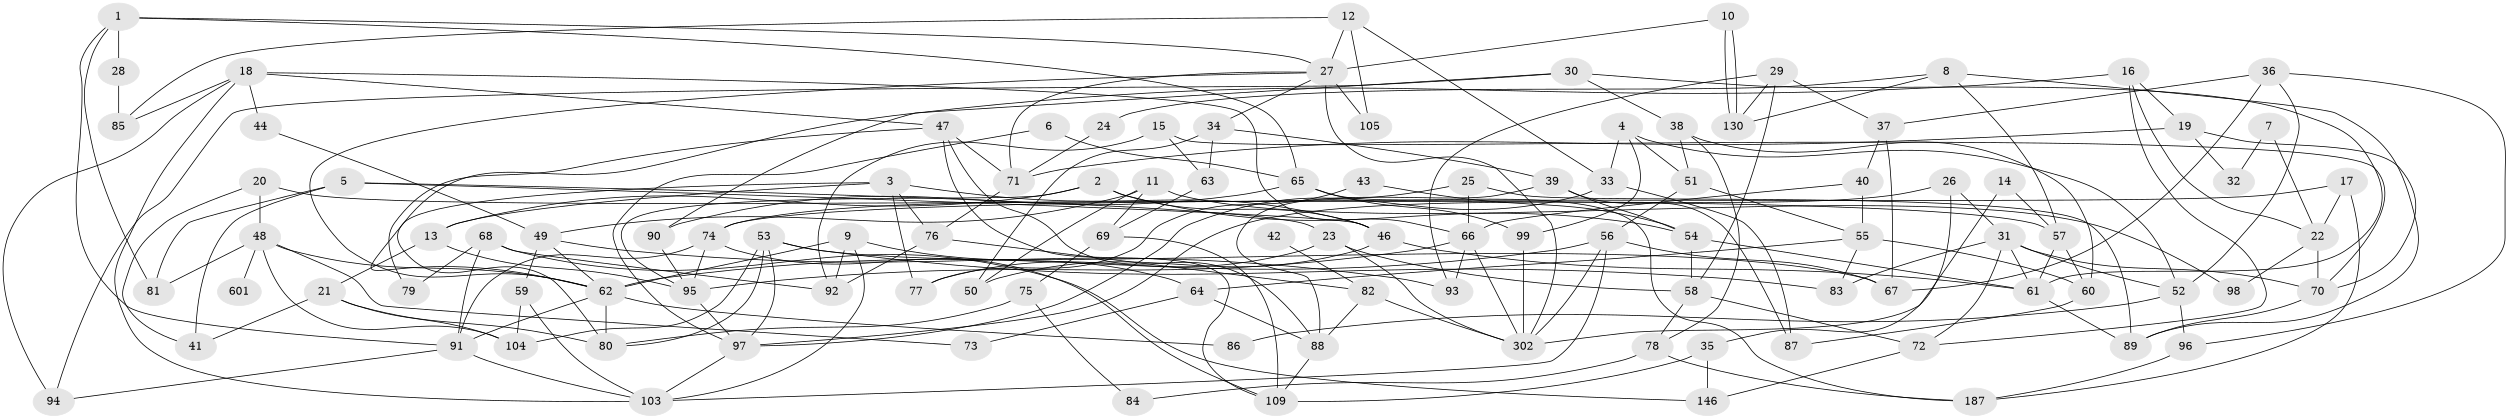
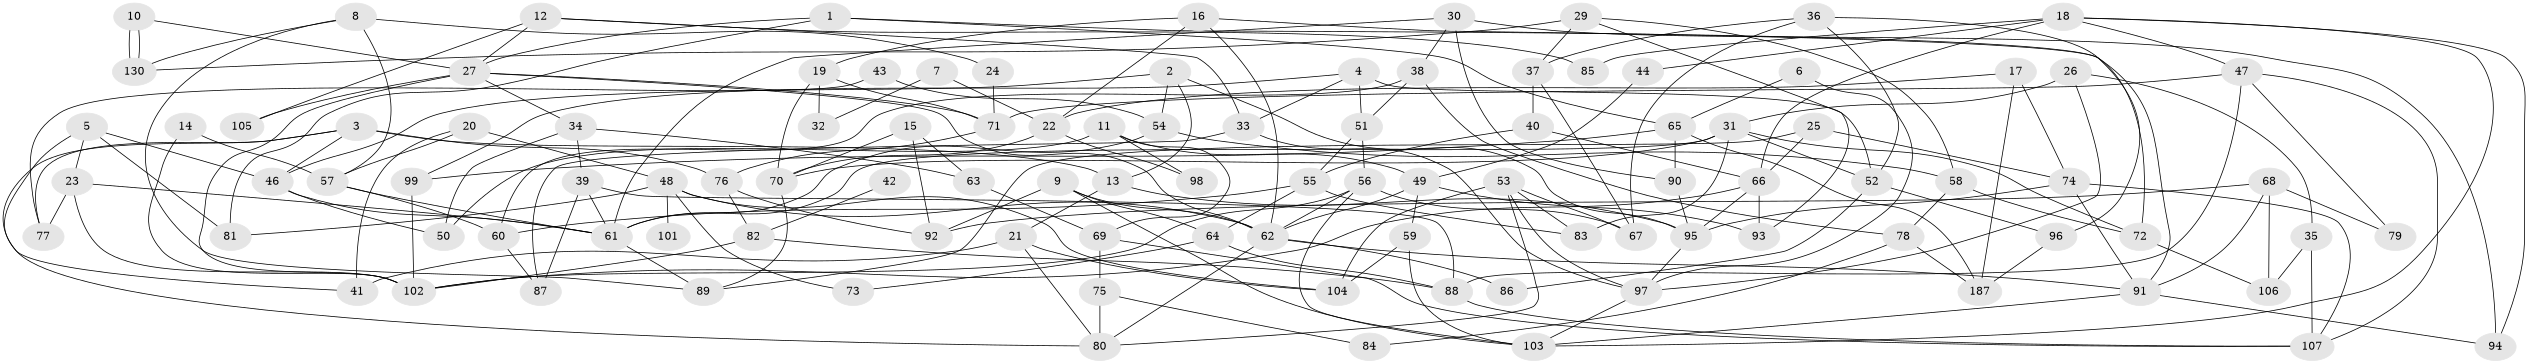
(119, 72) -> none
(1622, 210) -> (597, 209)
(1506, 279) -> (293, 201)
(239, 292) -> (668, 237)
(1524, 347) -> (414, 292)
(1276, 402) -> (2312, 347)
(1708, 402) -> (2269, 292)
